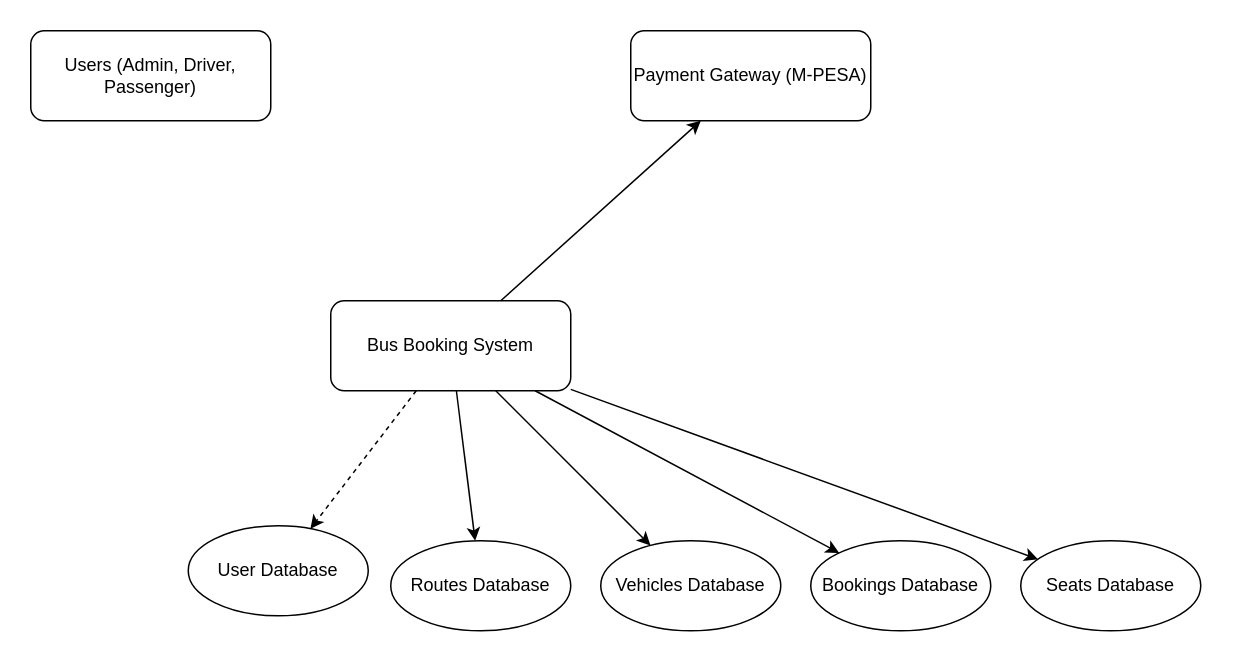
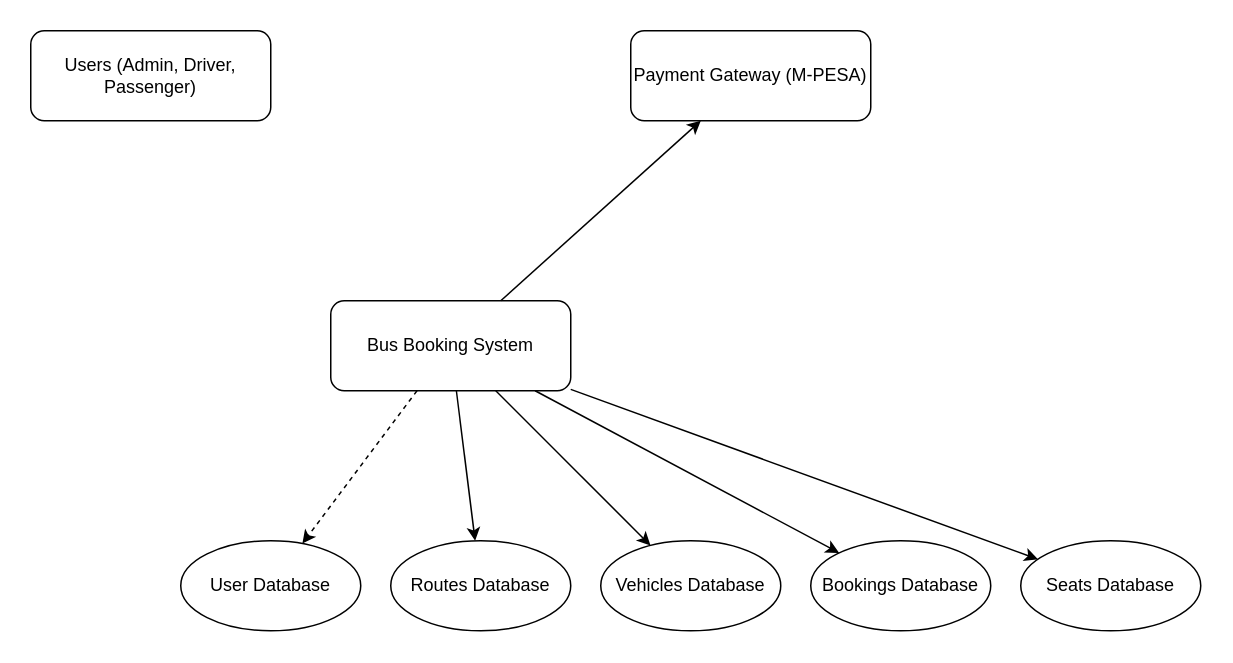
(278, 571) -> (271, 586)
